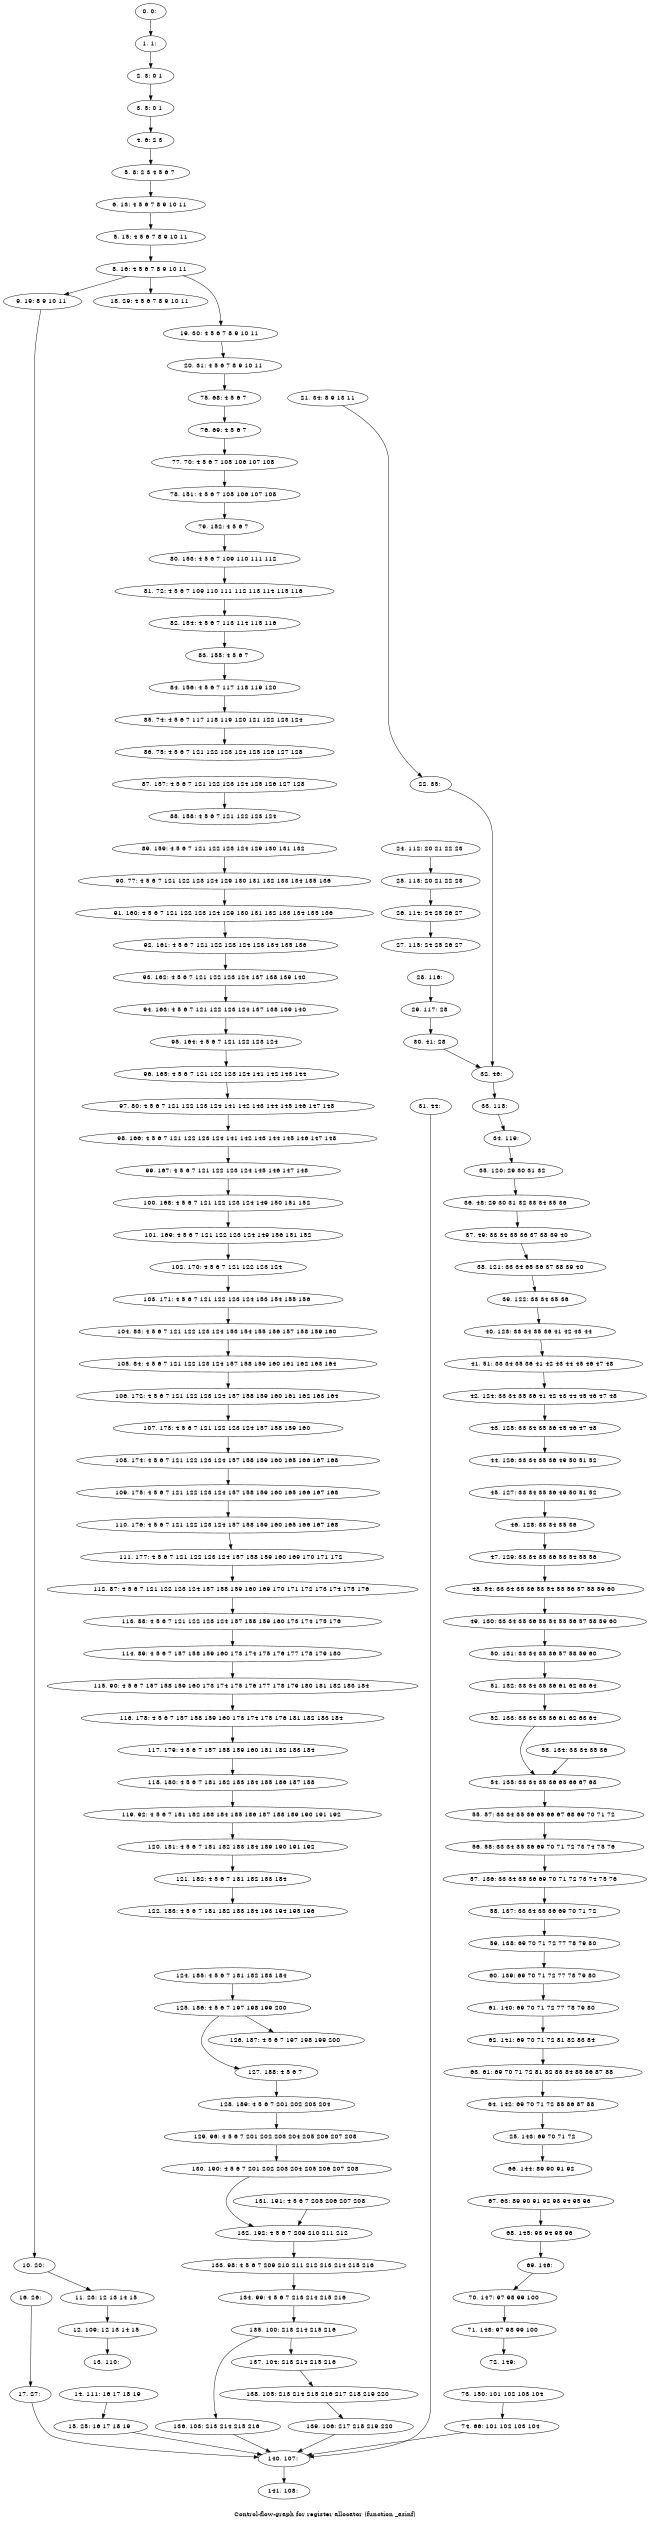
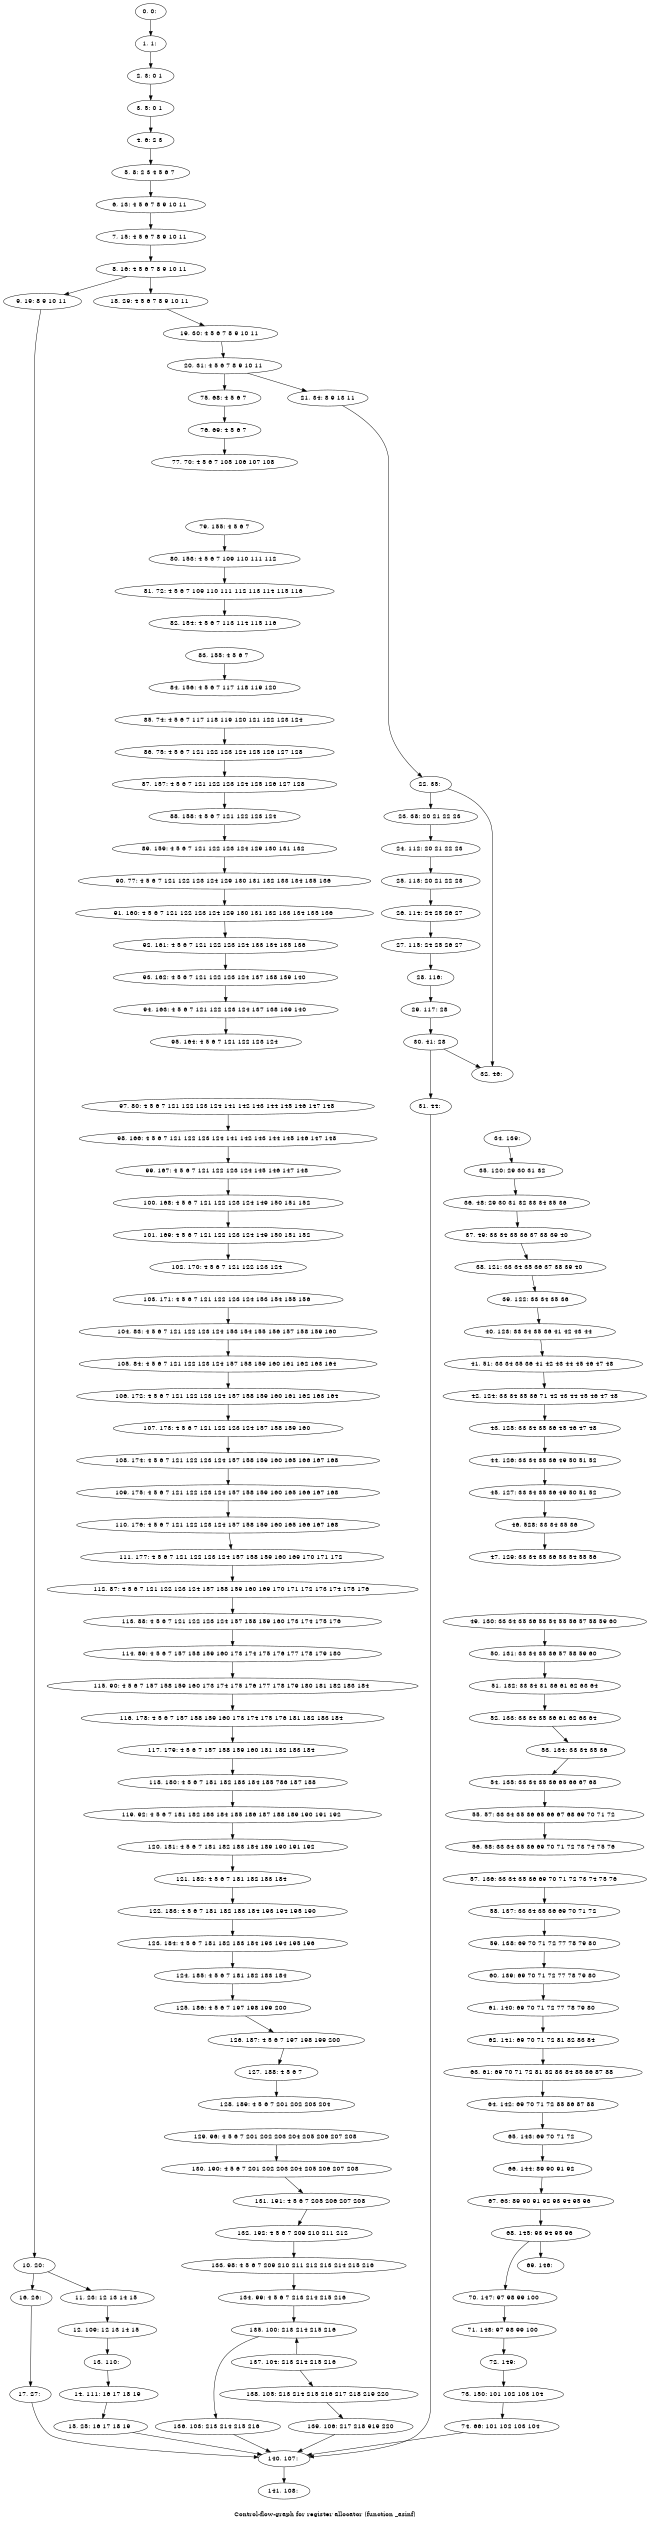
(151, 237) -> (151, 237)
(210, 292) -> (184, 317)
none -> (275, 382)
(225, 495) -> none
(225, 527) -> (225, 527)
(225, 637) -> none
(225, 702) -> none
none -> (225, 766)
none -> (431, 817)
none -> (225, 831)
(225, 945) -> (225, 945)
none -> (431, 959)
none -> (431, 1072)
(226, 1074) -> none
(496, 1106) -> none
(507, 1139) -> (507, 1139)
(228, 1235) -> (228, 1235)
(530, 1267) -> (530, 1267)
(228, 1281) -> none
(545, 1396) -> (545, 1396)
none -> (545, 1475)
(545, 1525) -> (545, 1525)
(545, 1589) -> none
(545, 1686) -> (545, 1686)
(521, 1748) -> (559, 1733)
(233, 1783) -> (233, 1783)
(545, 1861) -> none
(233, 1911) -> (233, 1911)
none -> (233, 1944)
(203, 2047) -> (282, 2054)
(276, 2119) -> none
(543, 2137) -> (543, 2137)
none -> (542, 2183)
(226, 2201) -> (292, 2184)
none -> (33, 2280)
(525, 2280) -> (512, 2260)
(291, 2344) -> (297, 2348)
none -> (108, 2376)
none -> (504, 2376)
(351, 2427) -> (351, 2427)
